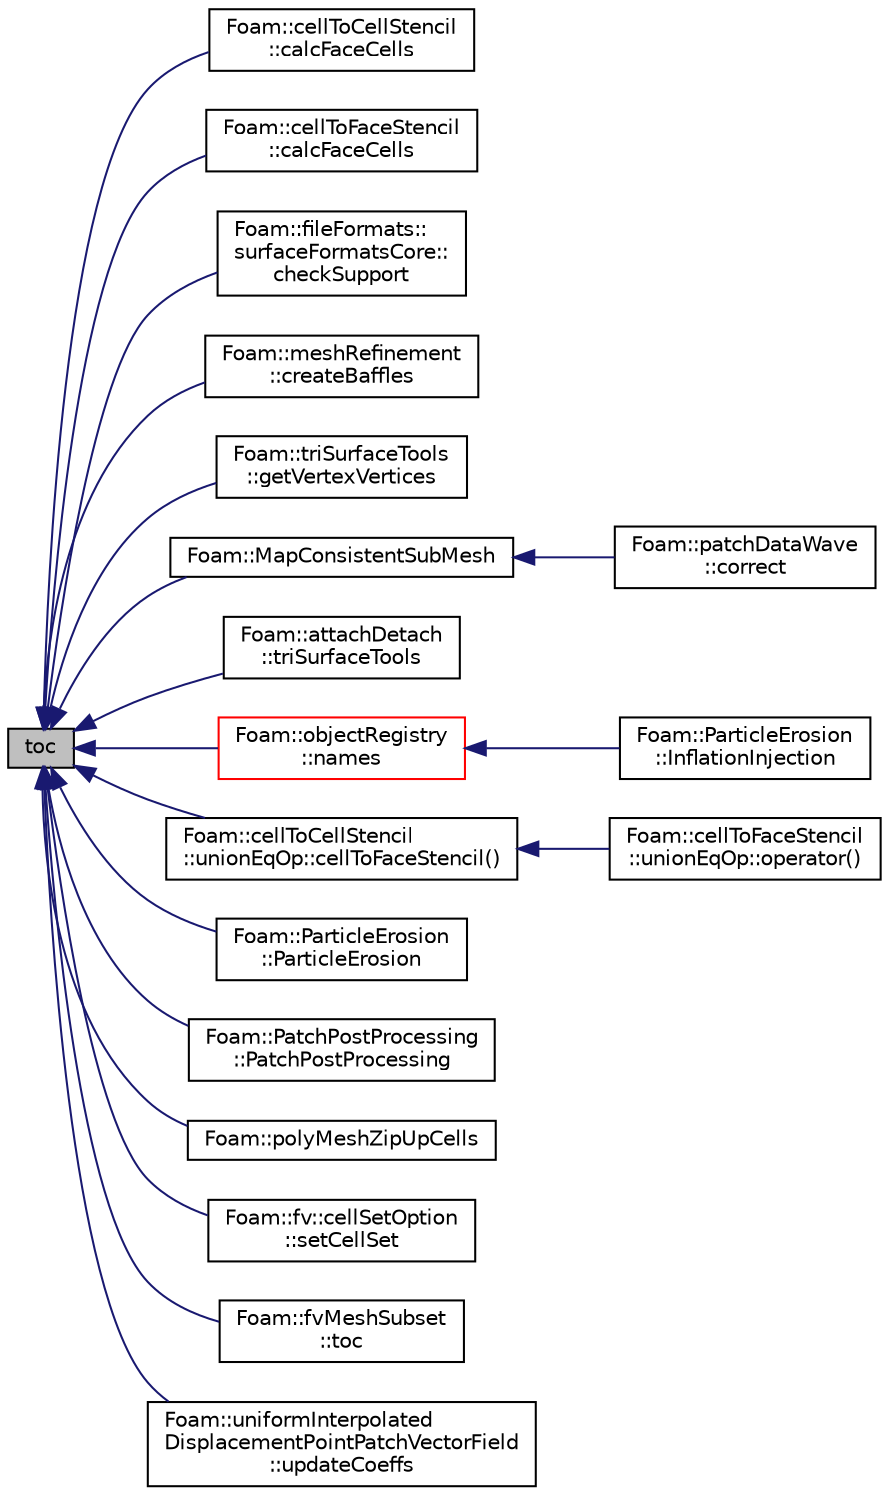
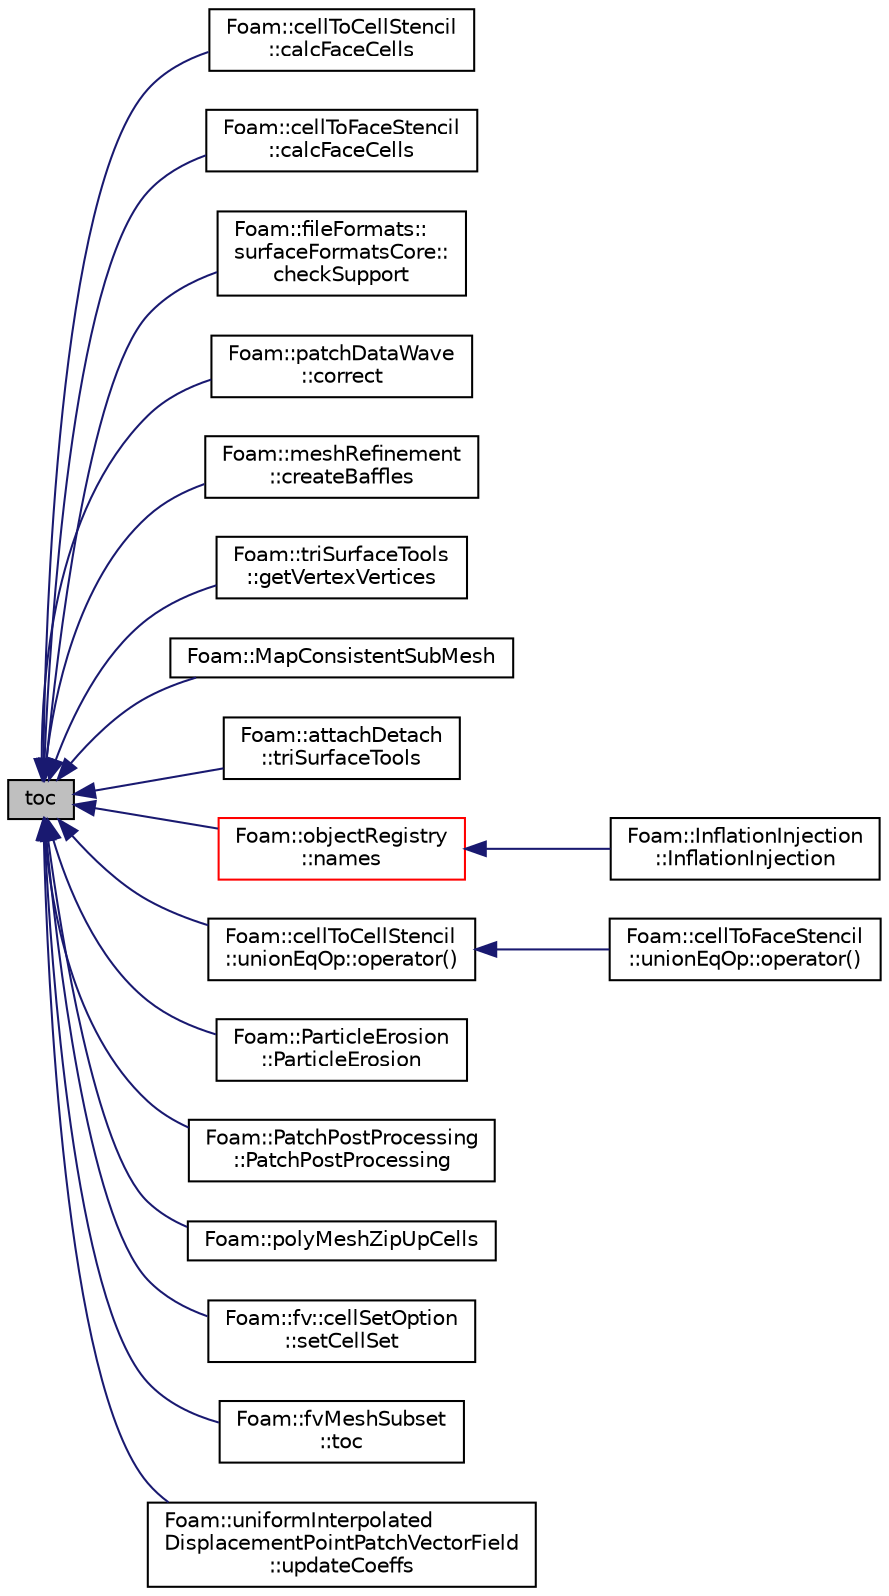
(574, 557) -> (101, 481)
(745, 748) -> (745, 849)
(342, 849) -> (342, 949)
